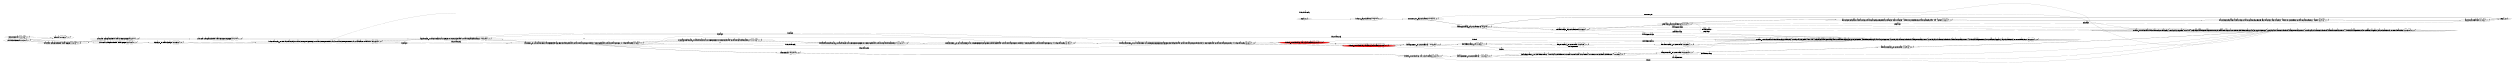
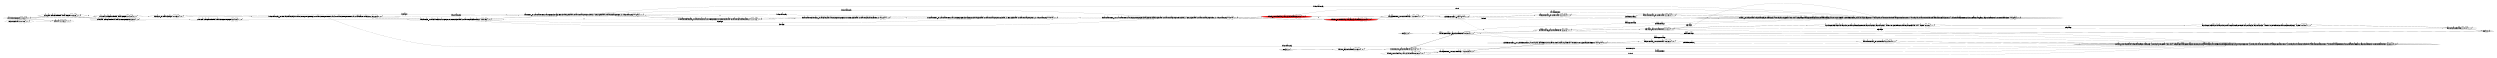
none -> (1406, 34)
(790, 53) -> none
